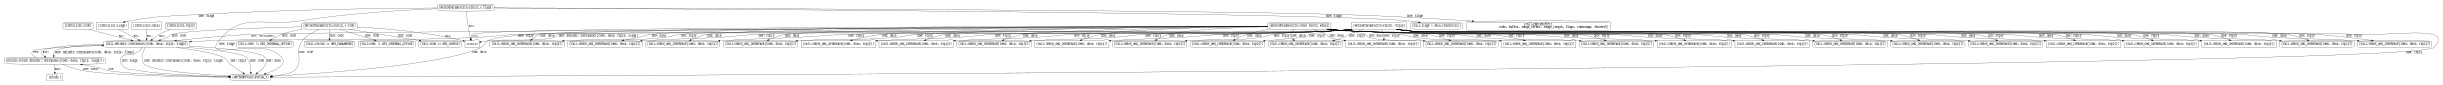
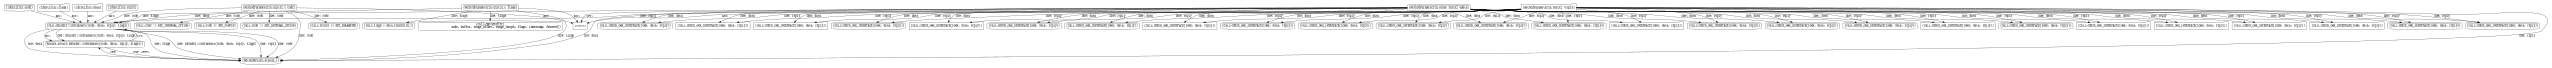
(281, 11) -> (299, 11)
(263, 36) -> (202, 16)
(598, 36) -> (726, 16)
(55, 77) -> none
